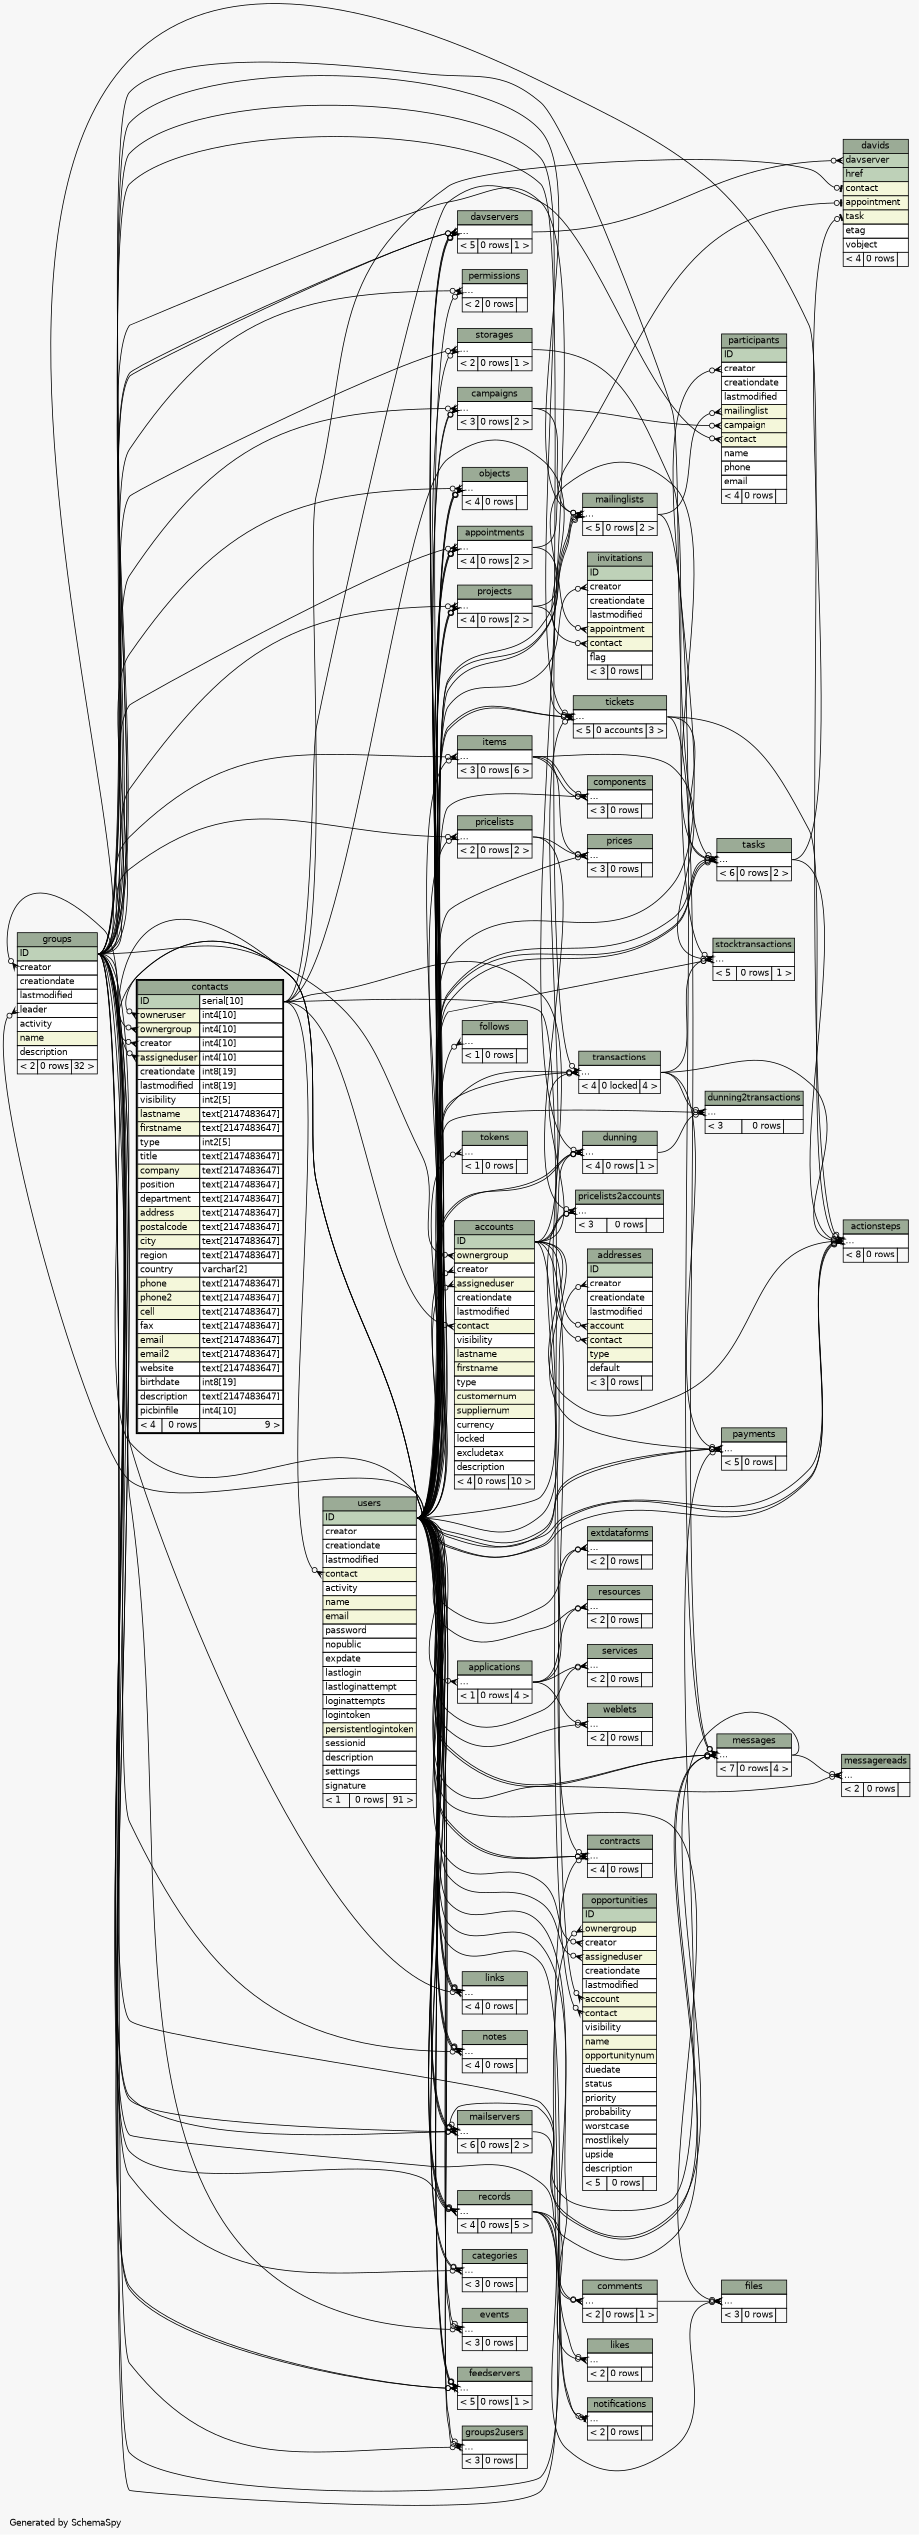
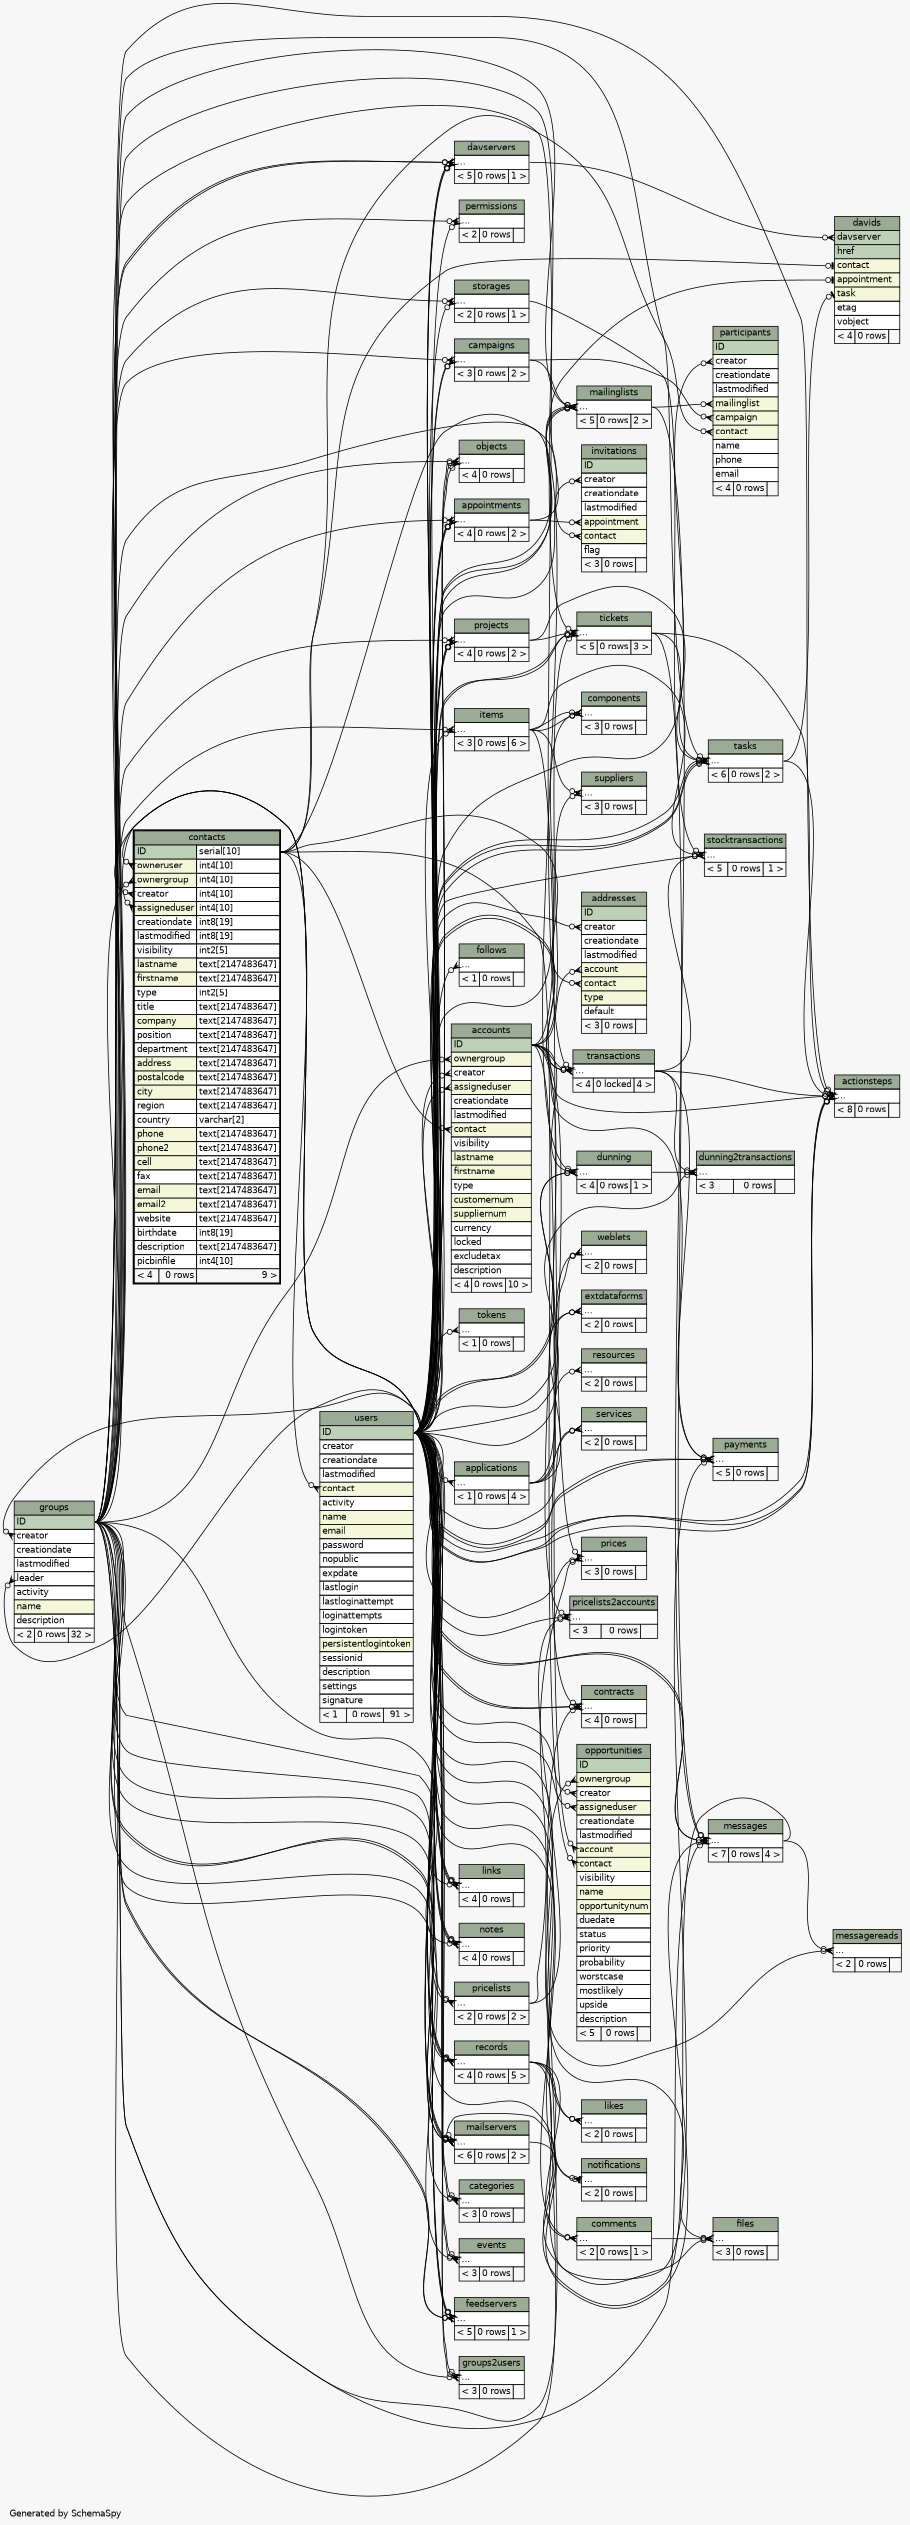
(620, 731) -> (614, 647)
none -> (614, 793)
(458, 1635) -> none
